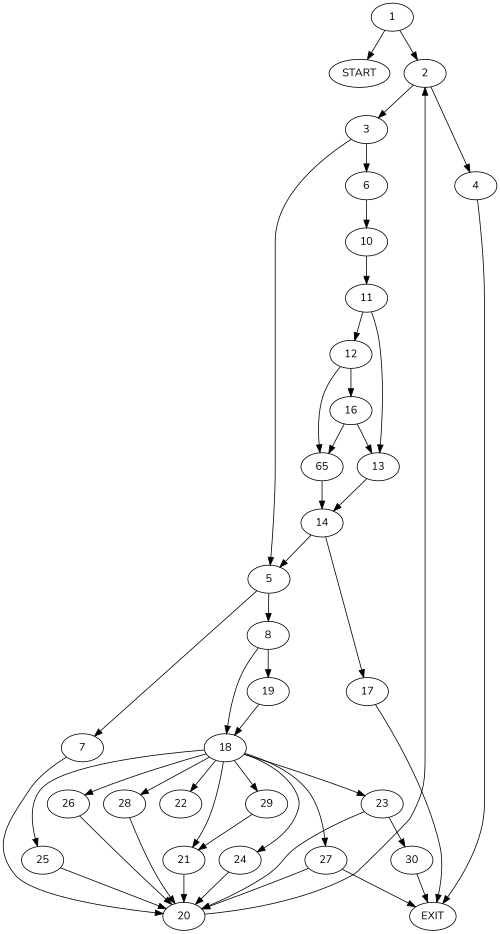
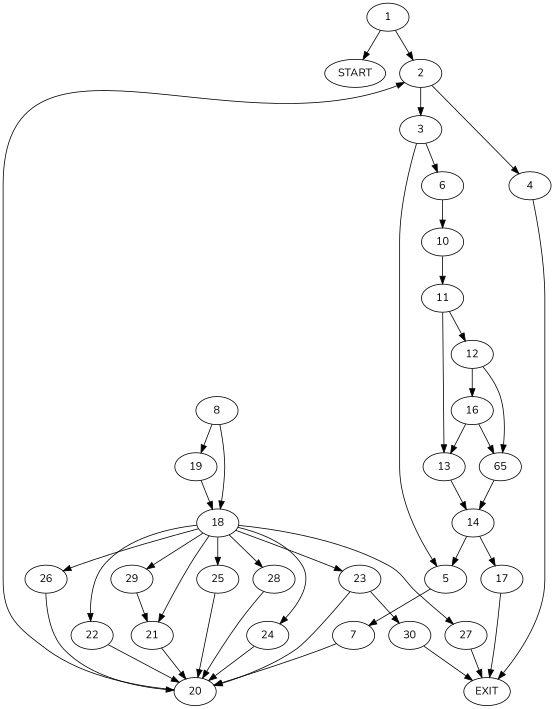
(269, 603) -> none
(259, 888) -> (140, 662)
